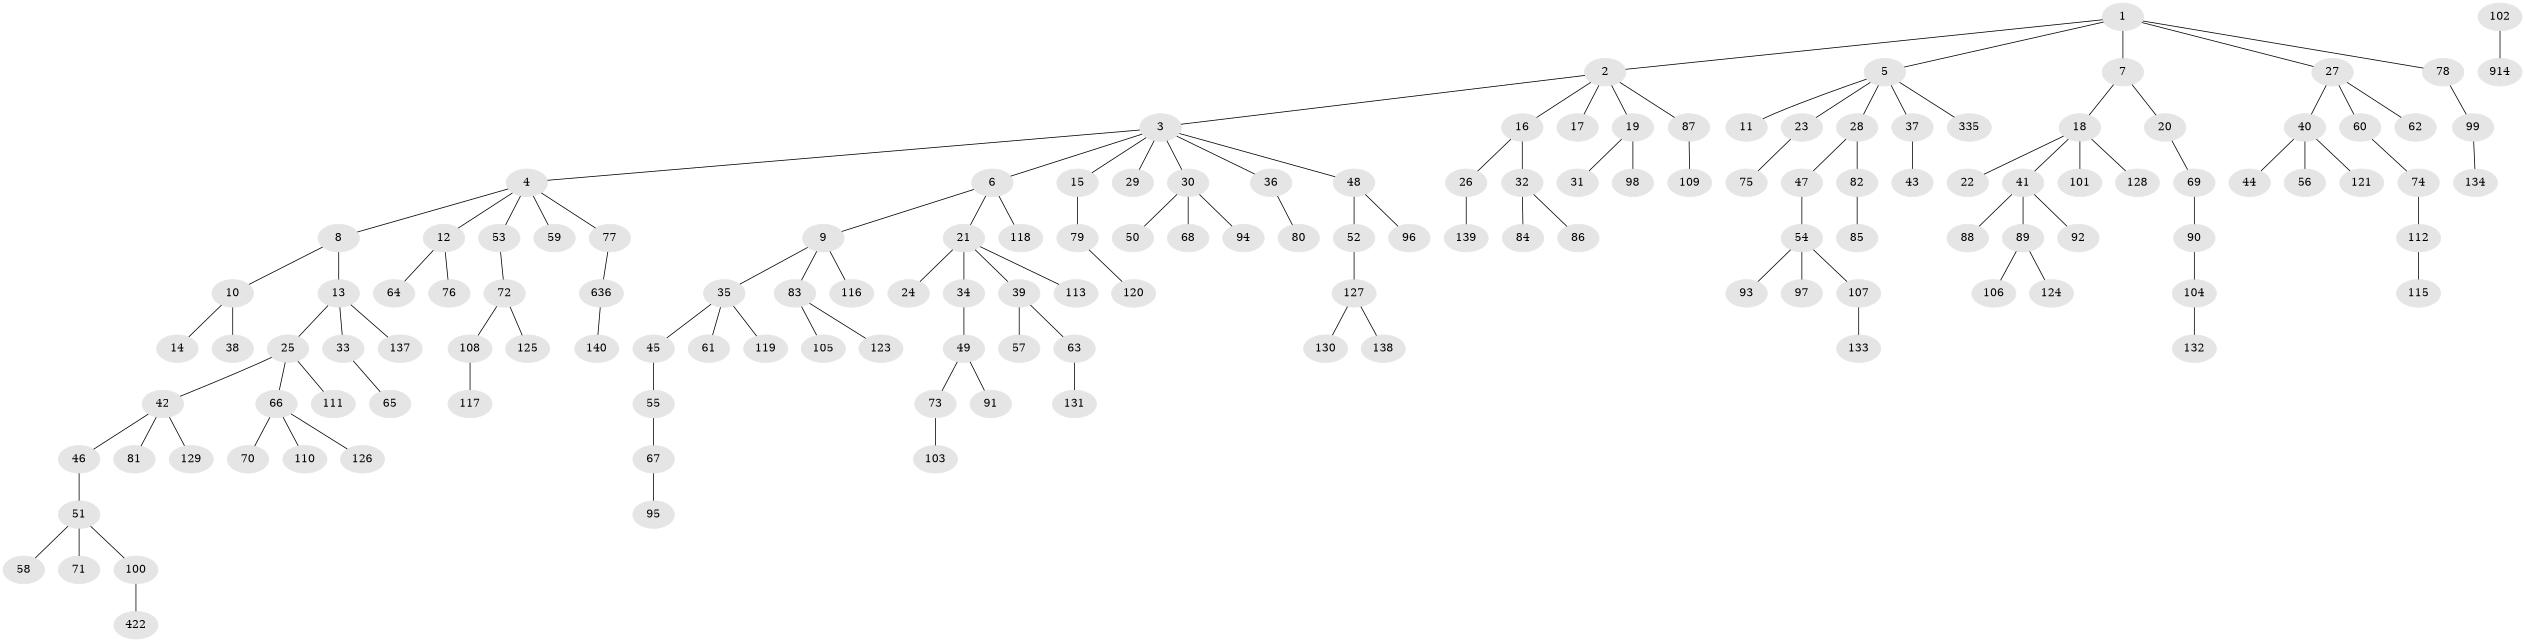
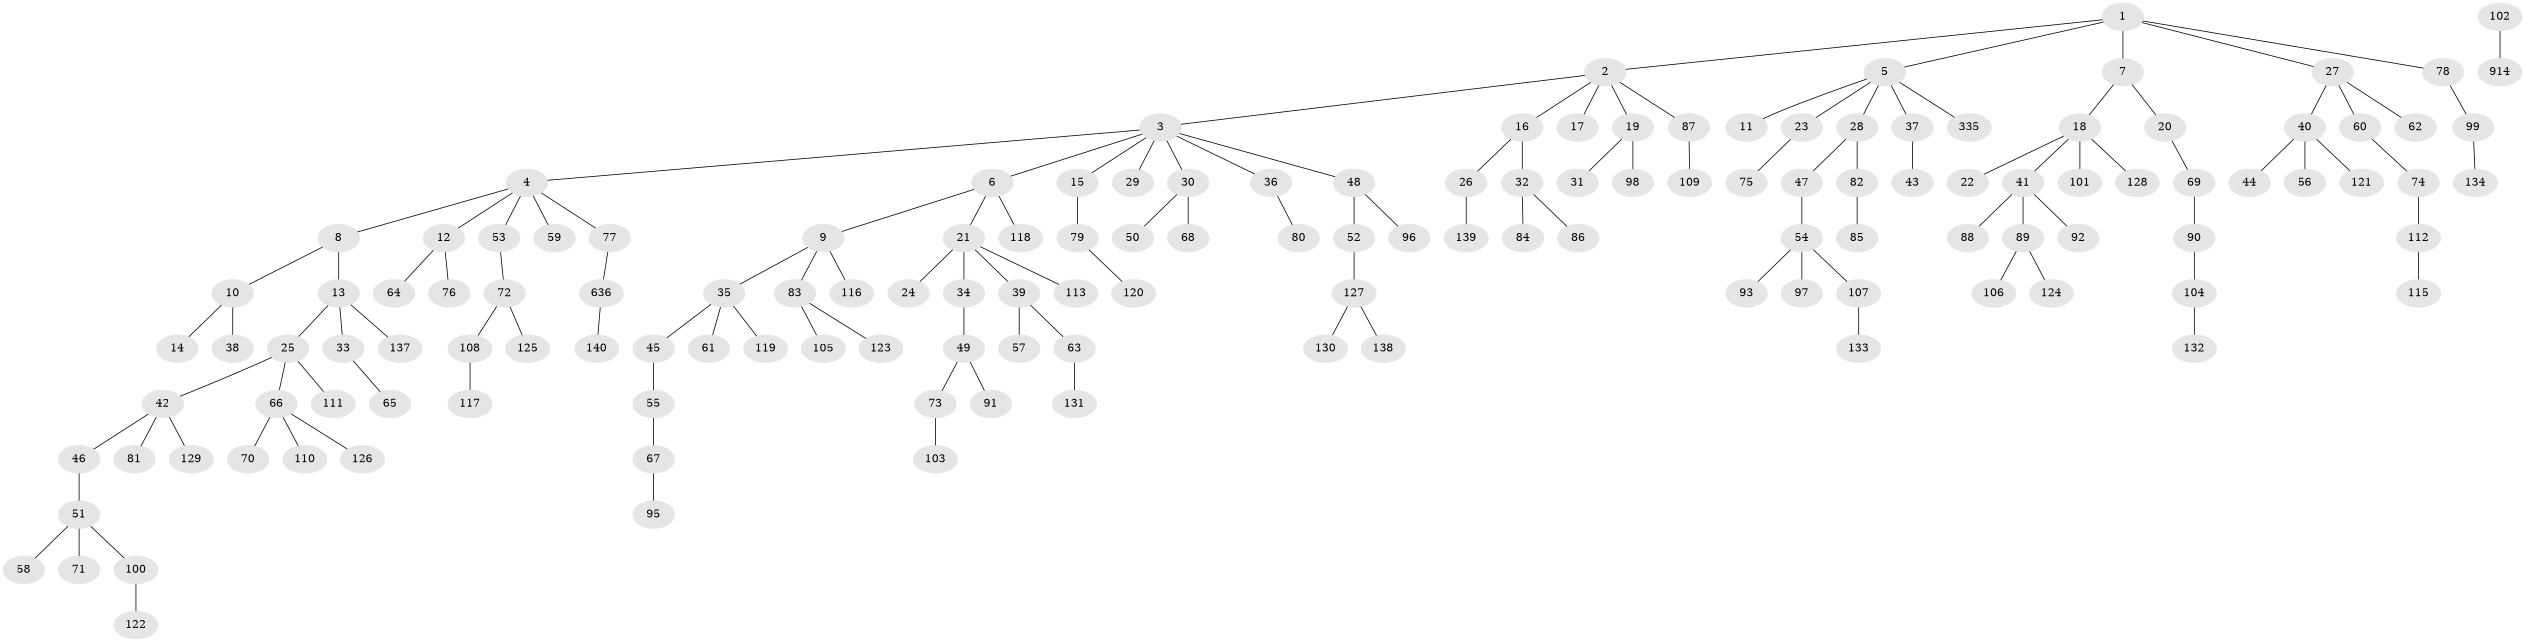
(1243, 238) -> none
(136, 625) -> (136, 625)
